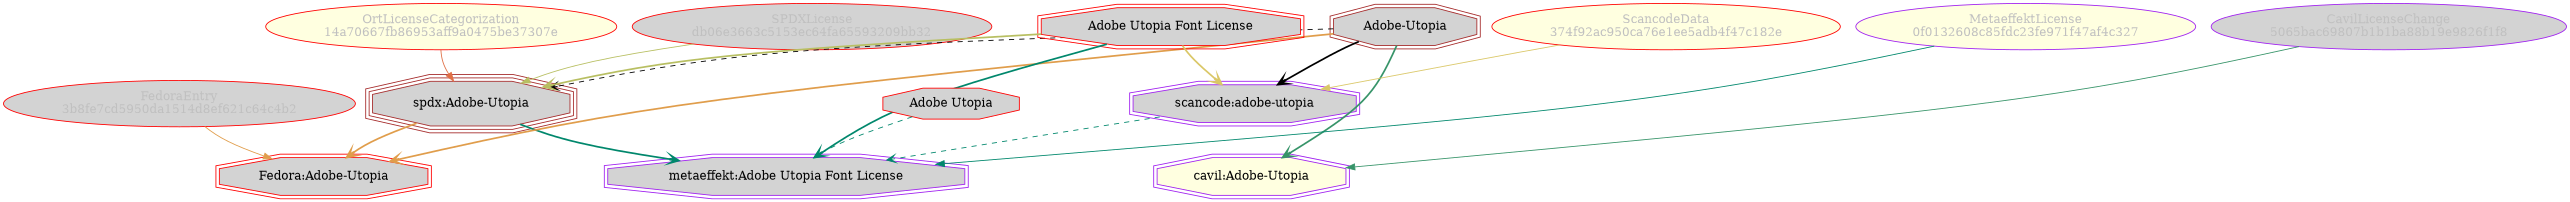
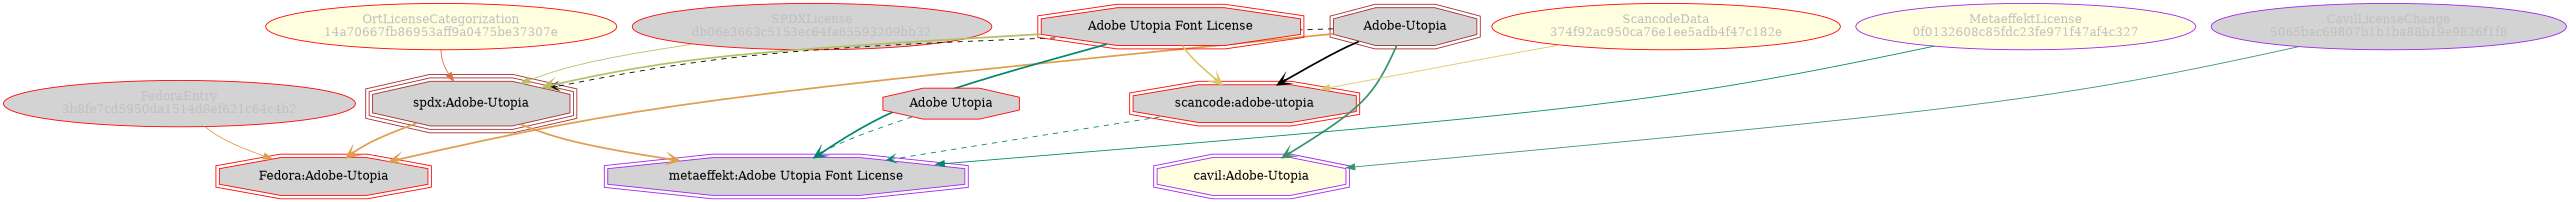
(1245, 104) -> (1245, 104)
(594, 146) -> (594, 146)
